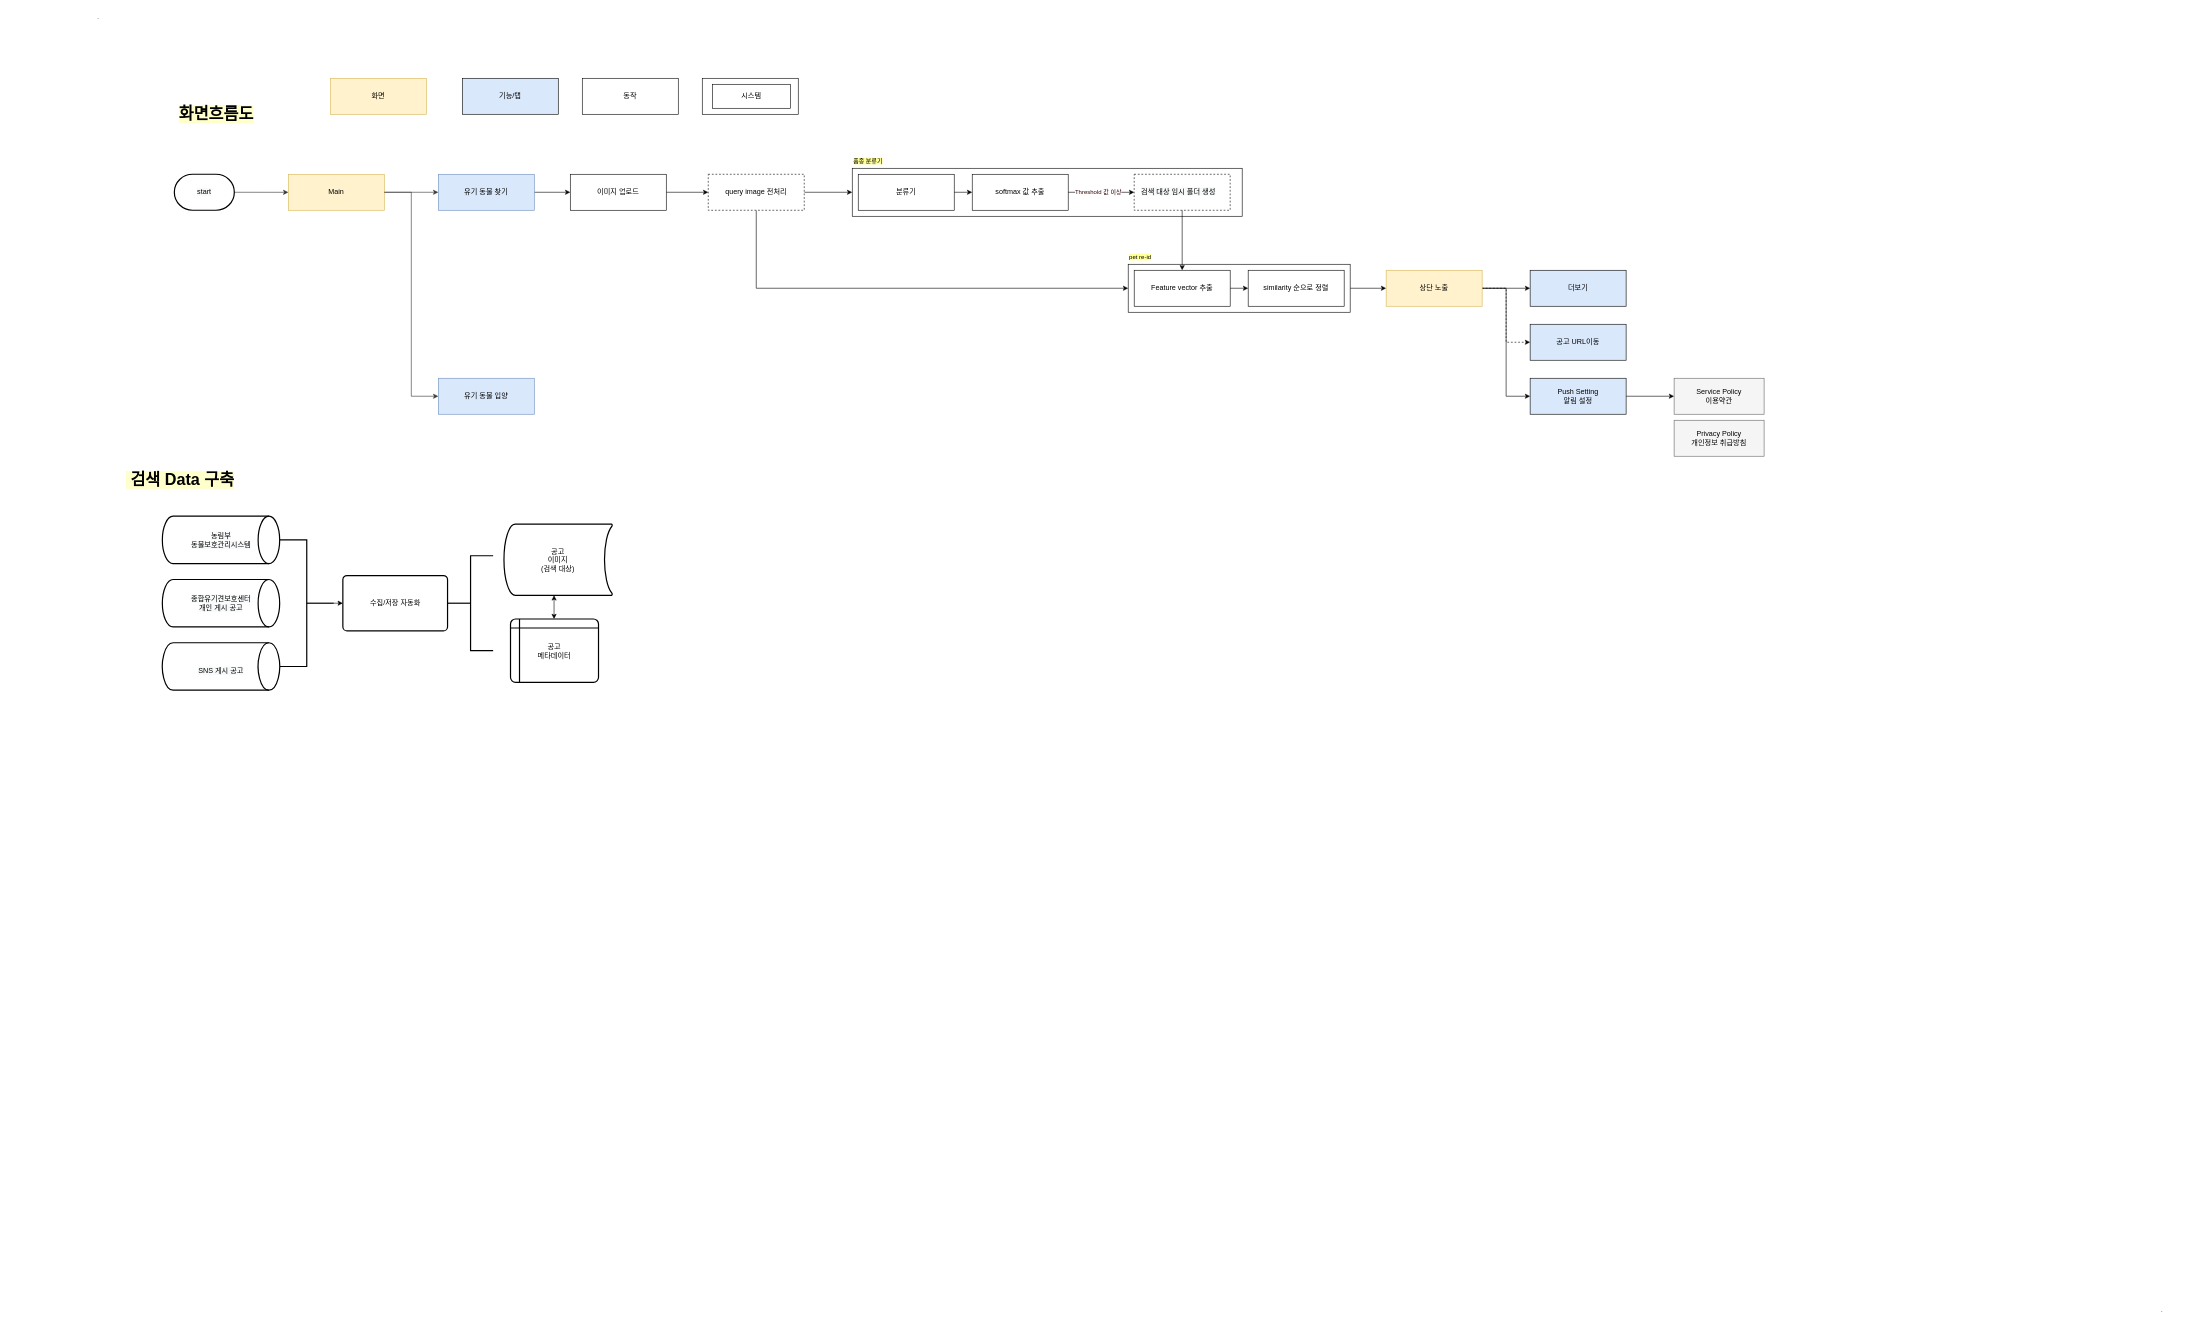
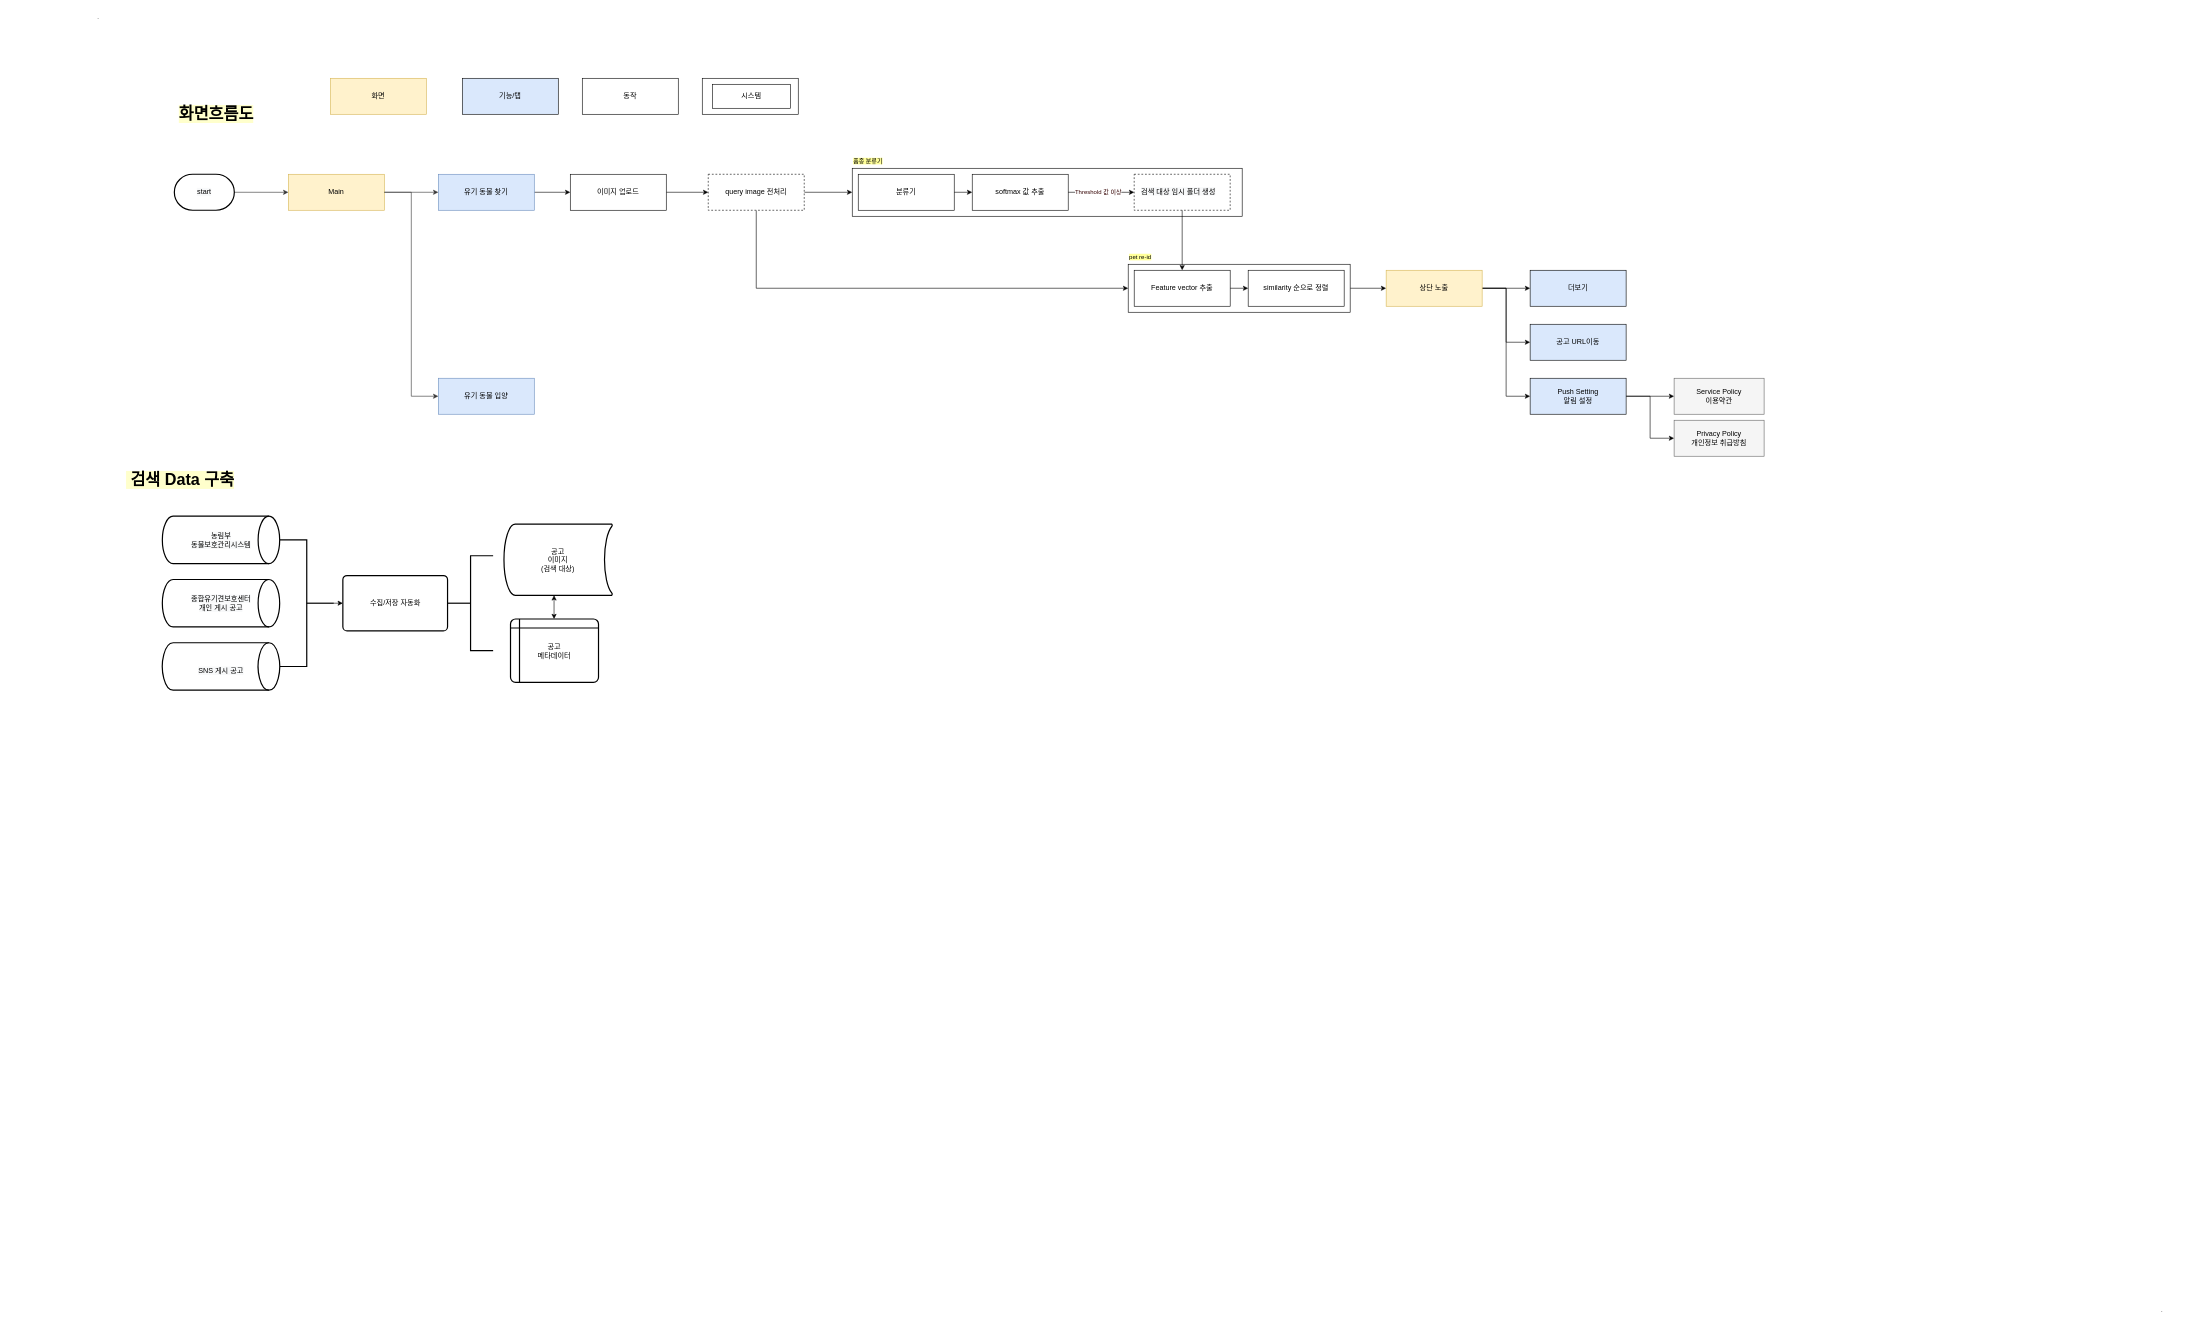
(1517, 342) -> (1517, 342)
none -> (1668, 438)
